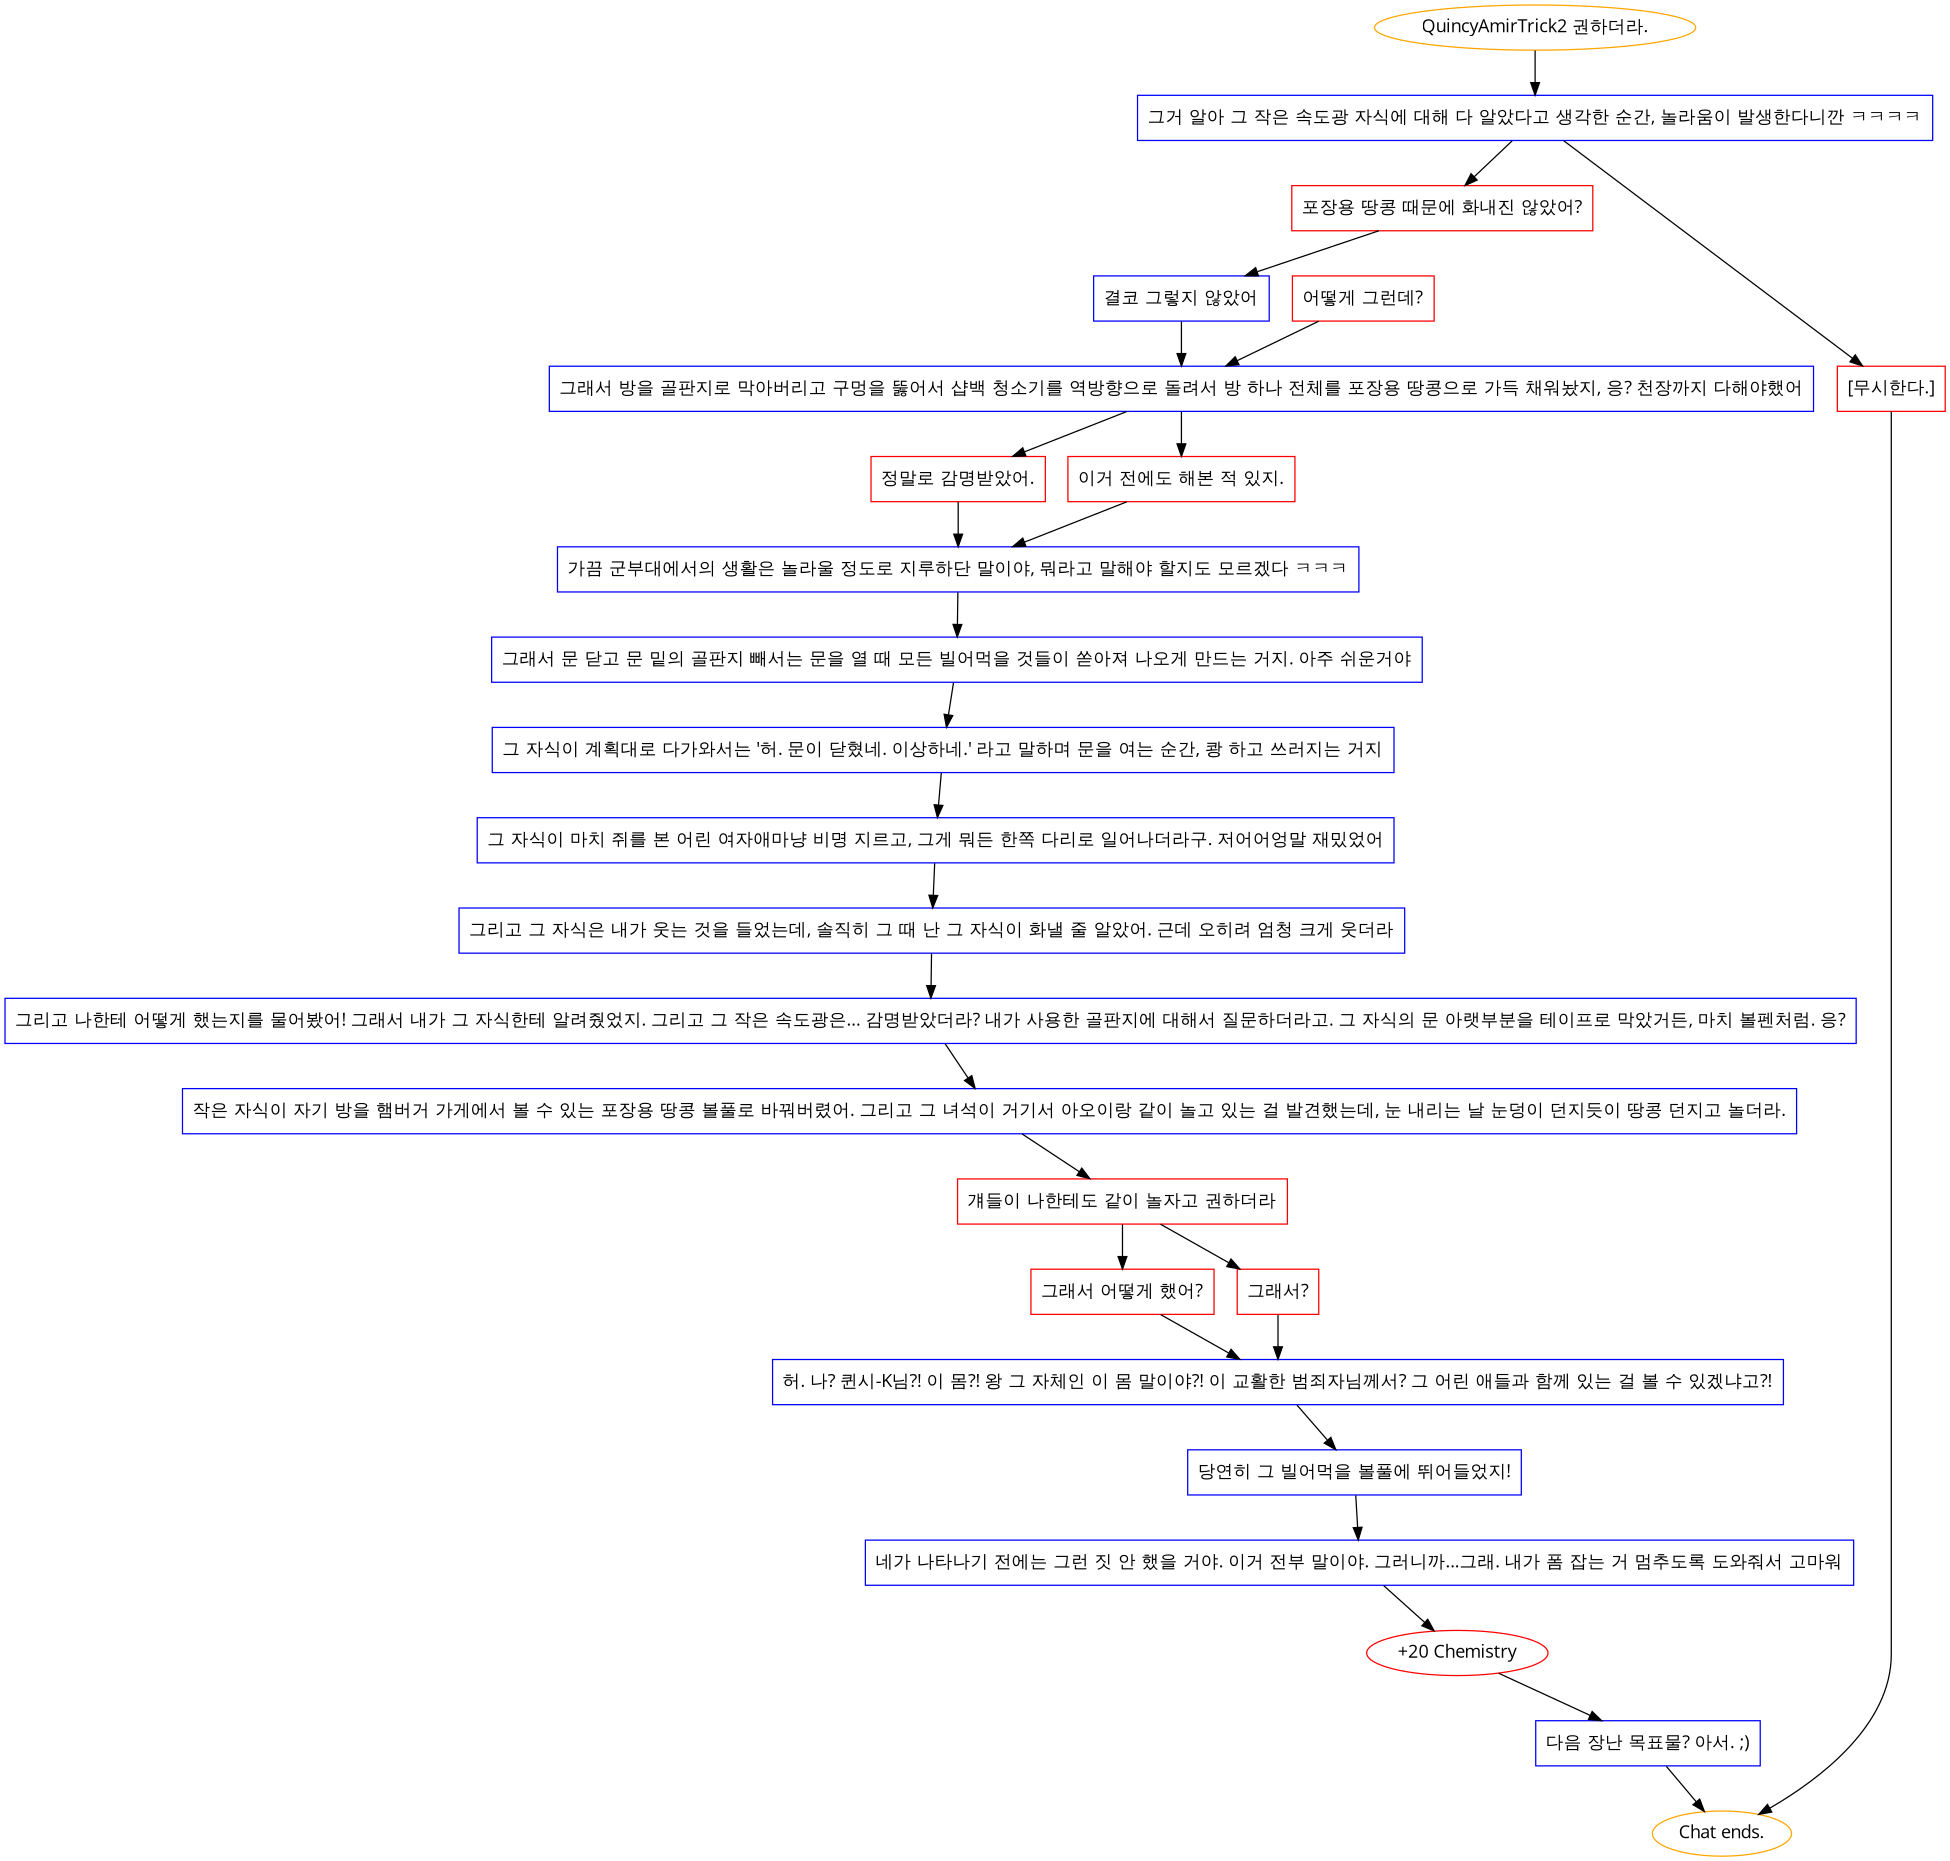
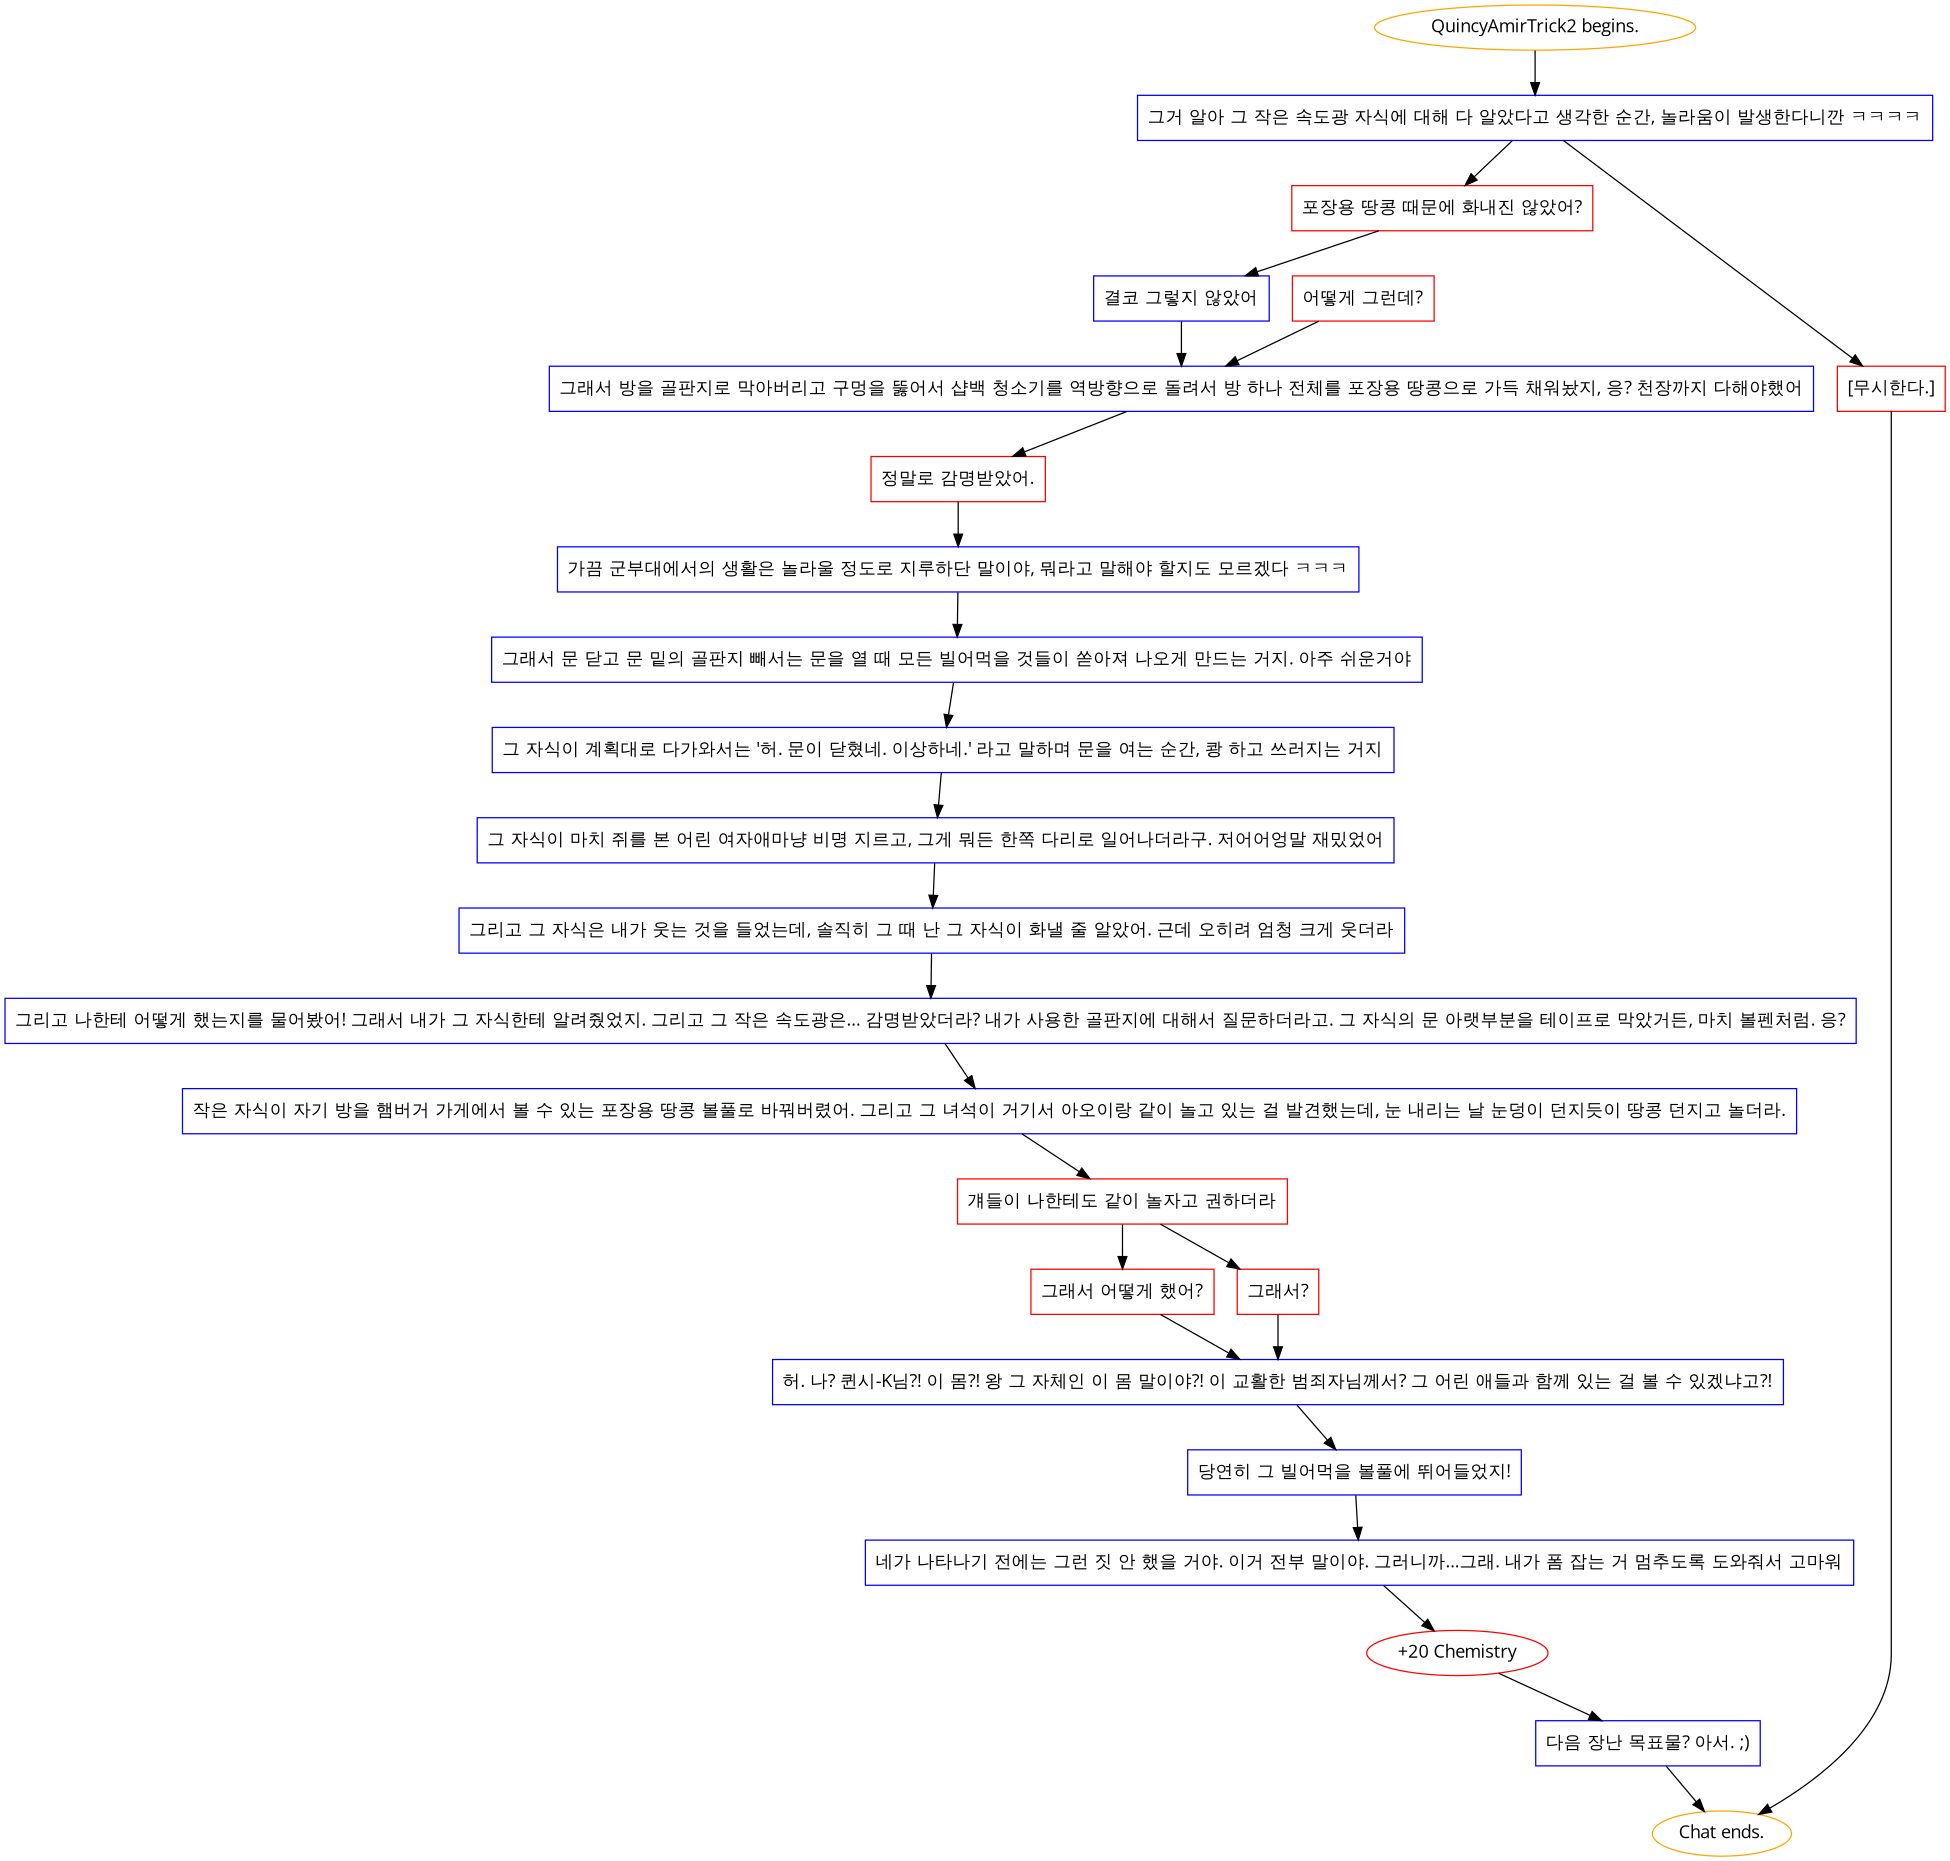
(1535, 28) -> (1535, 28)
(1181, 479) -> none
